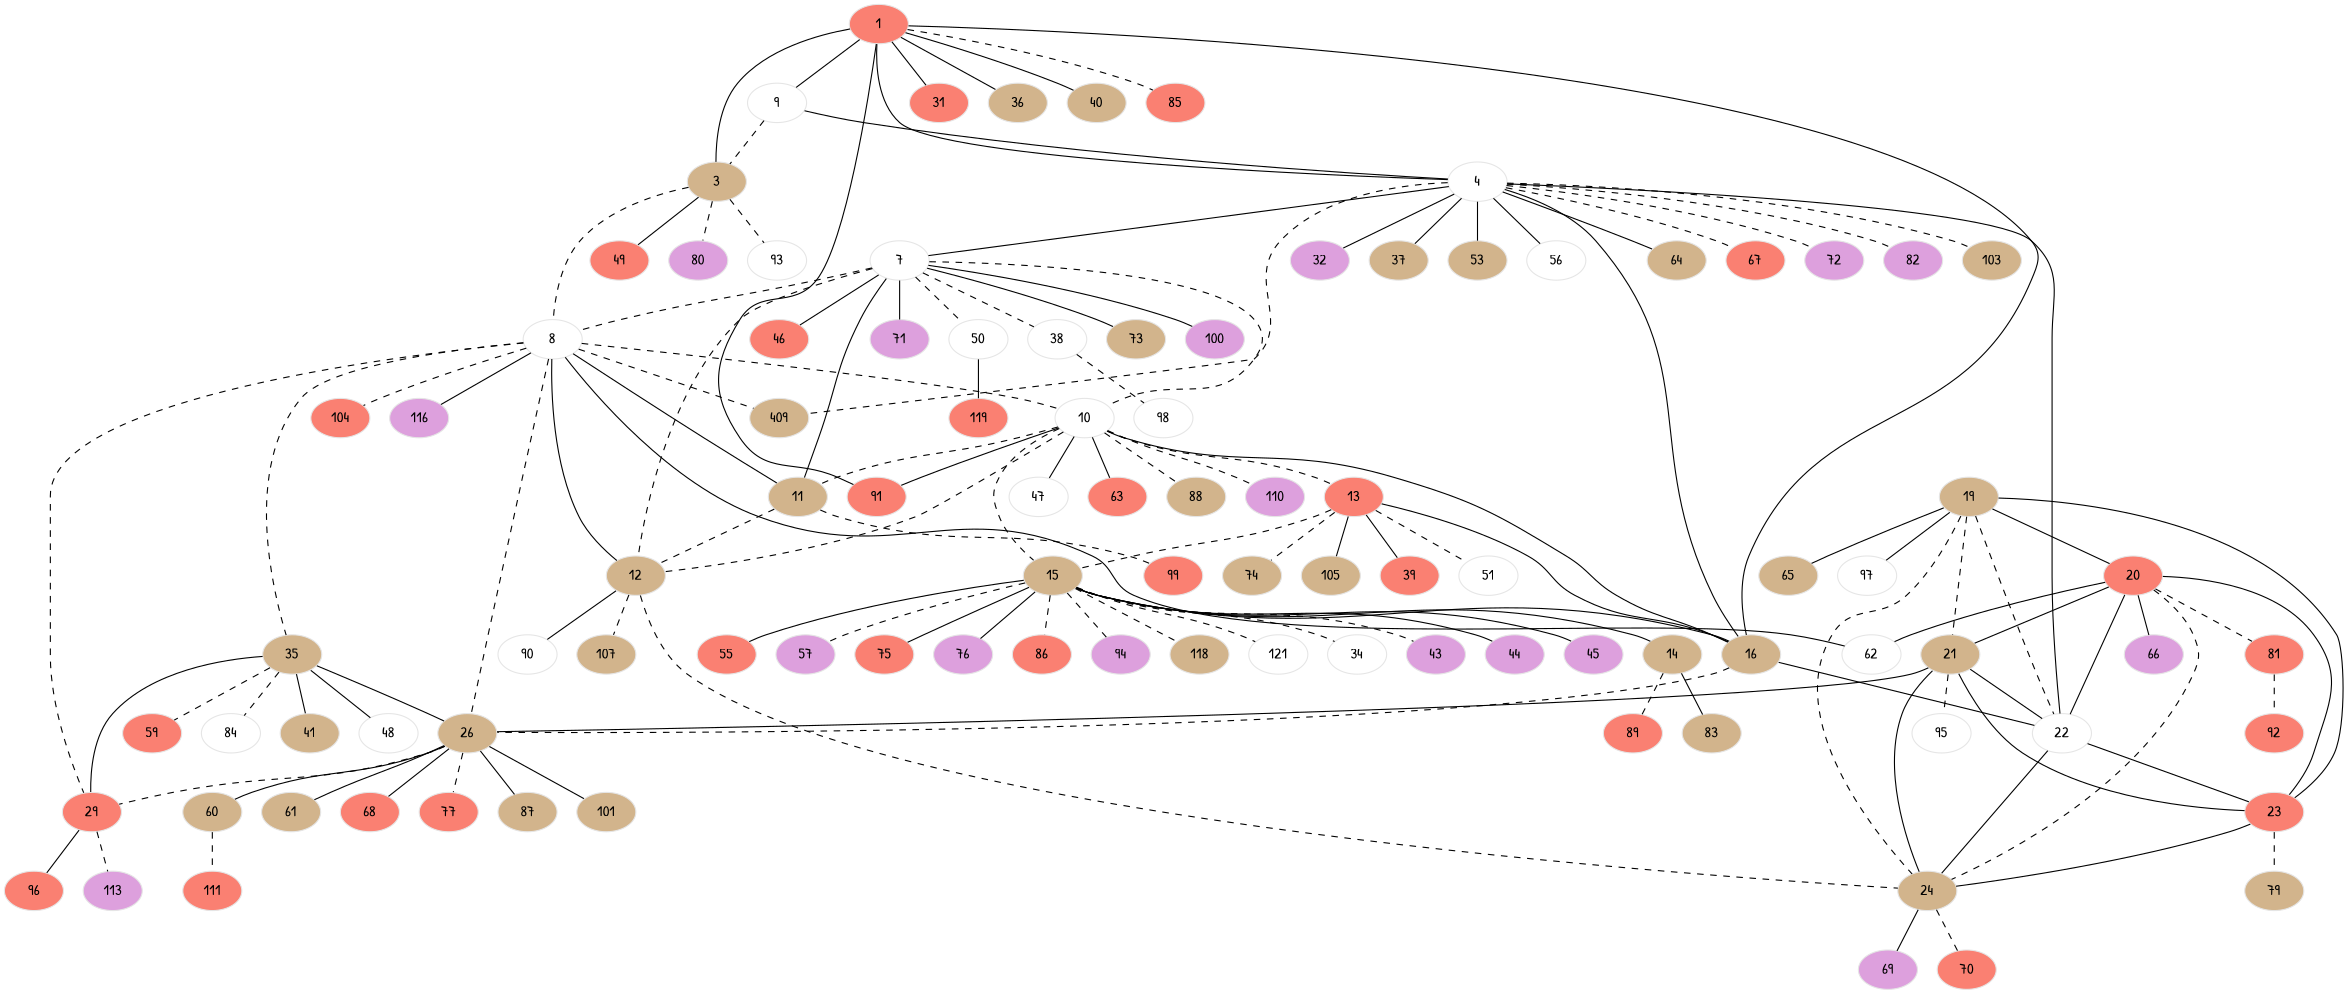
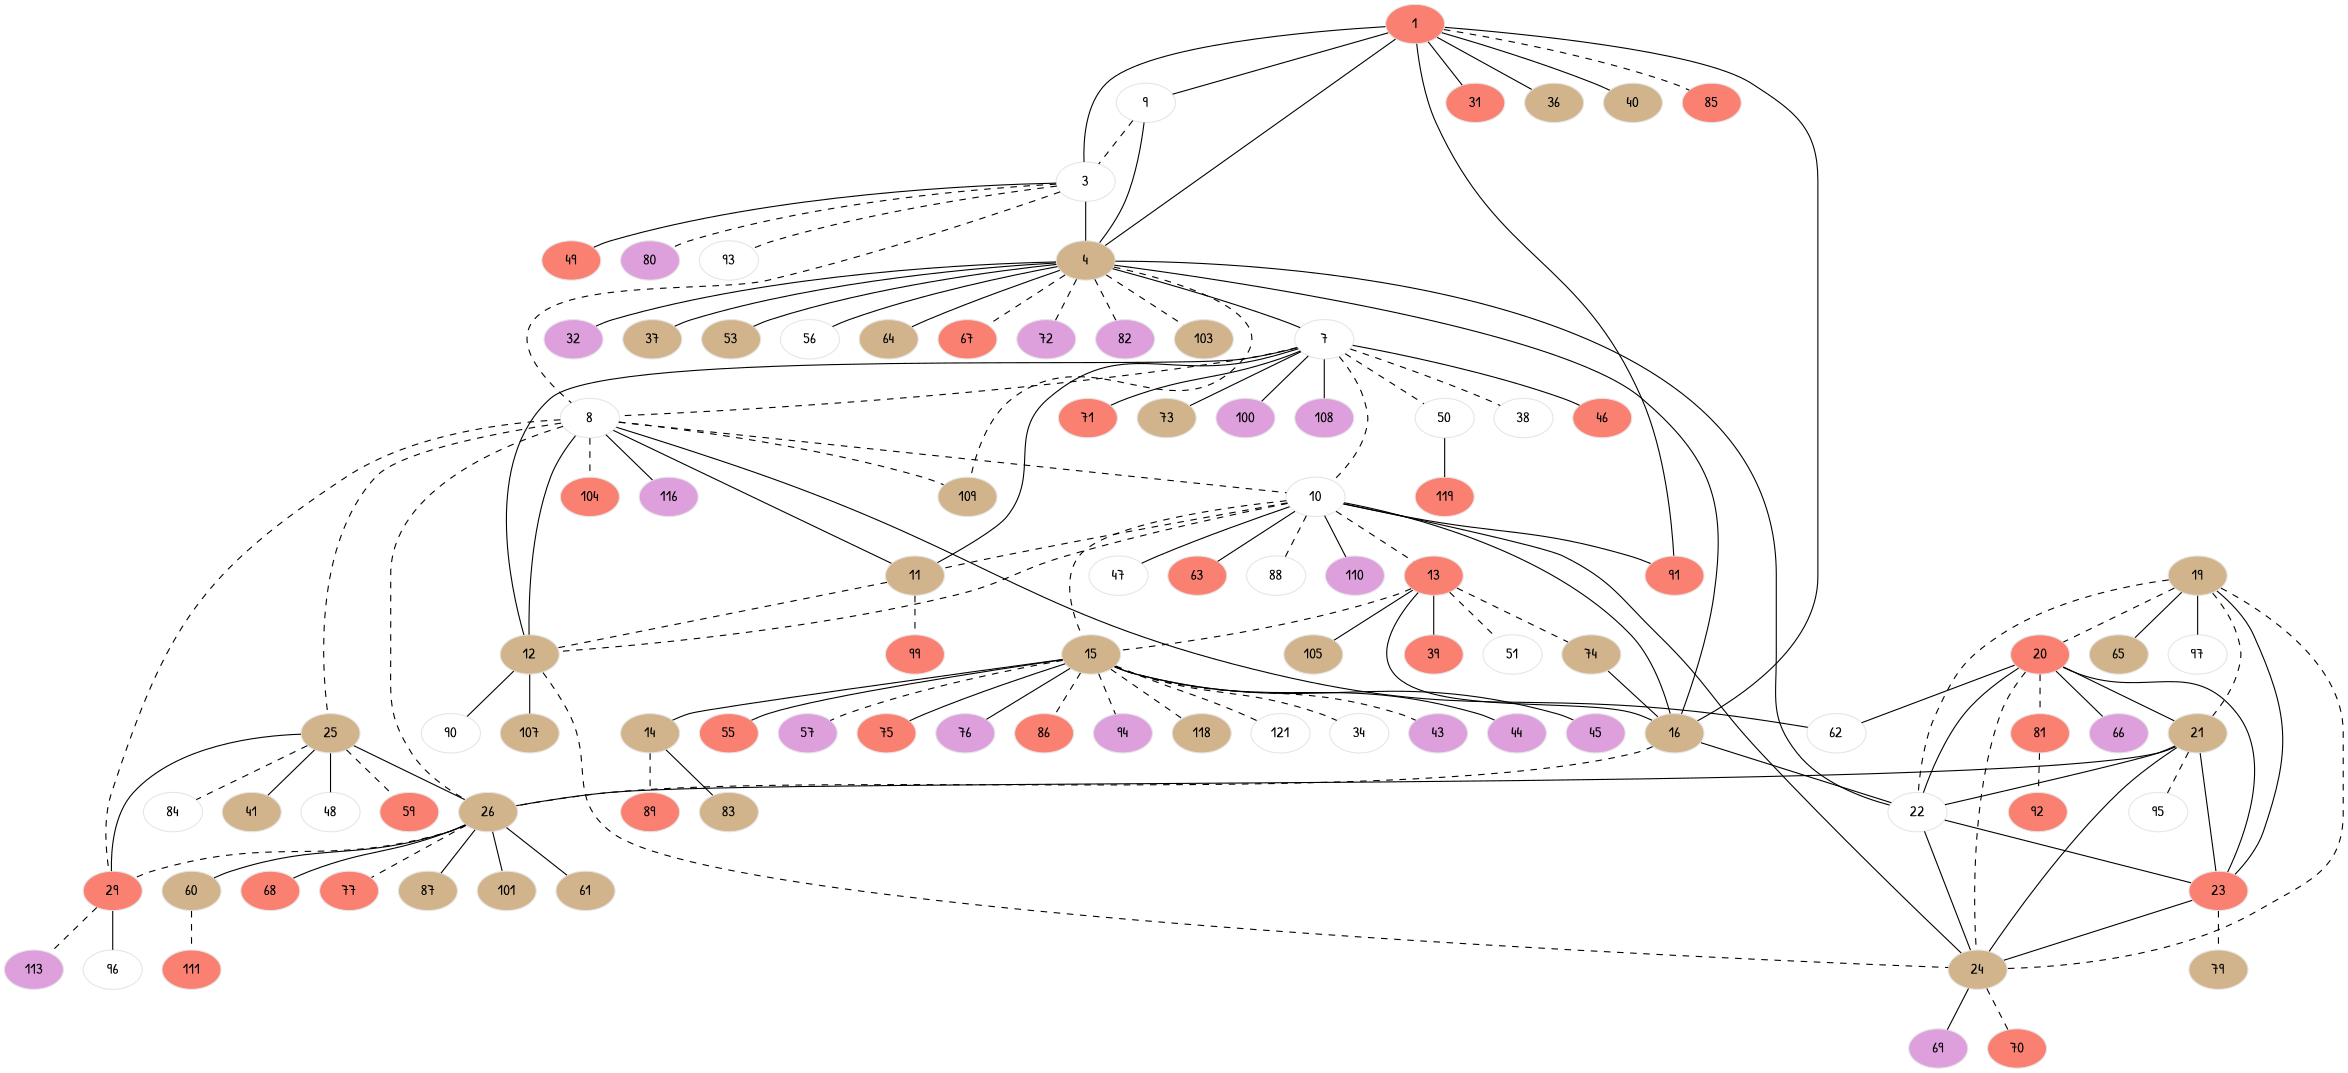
(717, 182) -> (1086, 182)
(1477, 182) -> (1086, 260)
none -> (1086, 221)
(900, 339) -> (1088, 418)
(703, 366) -> (798, 366)
(779, 418) -> (967, 497)
(1163, 418) -> none
none -> (1324, 418)
(1191, 461) -> (1335, 536)
(1196, 497) -> (1276, 576)
(2045, 534) -> (2119, 615)
(1535, 609) -> (1633, 694)
(621, 615) -> (530, 694)
(292, 654) -> (331, 733)
none -> (1689, 667)
(34, 891) -> (113, 970)
